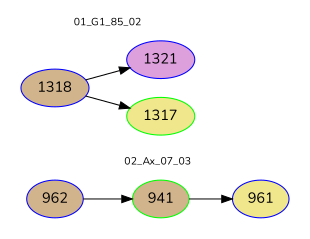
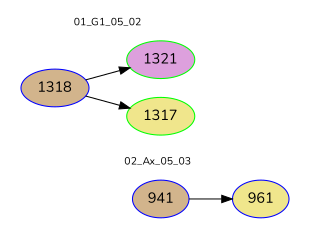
(108, 23) -> (108, 23)
(161, 60) -> (161, 60)
(158, 162) -> (158, 162)
(55, 199) -> none
(161, 199) -> (161, 199)
